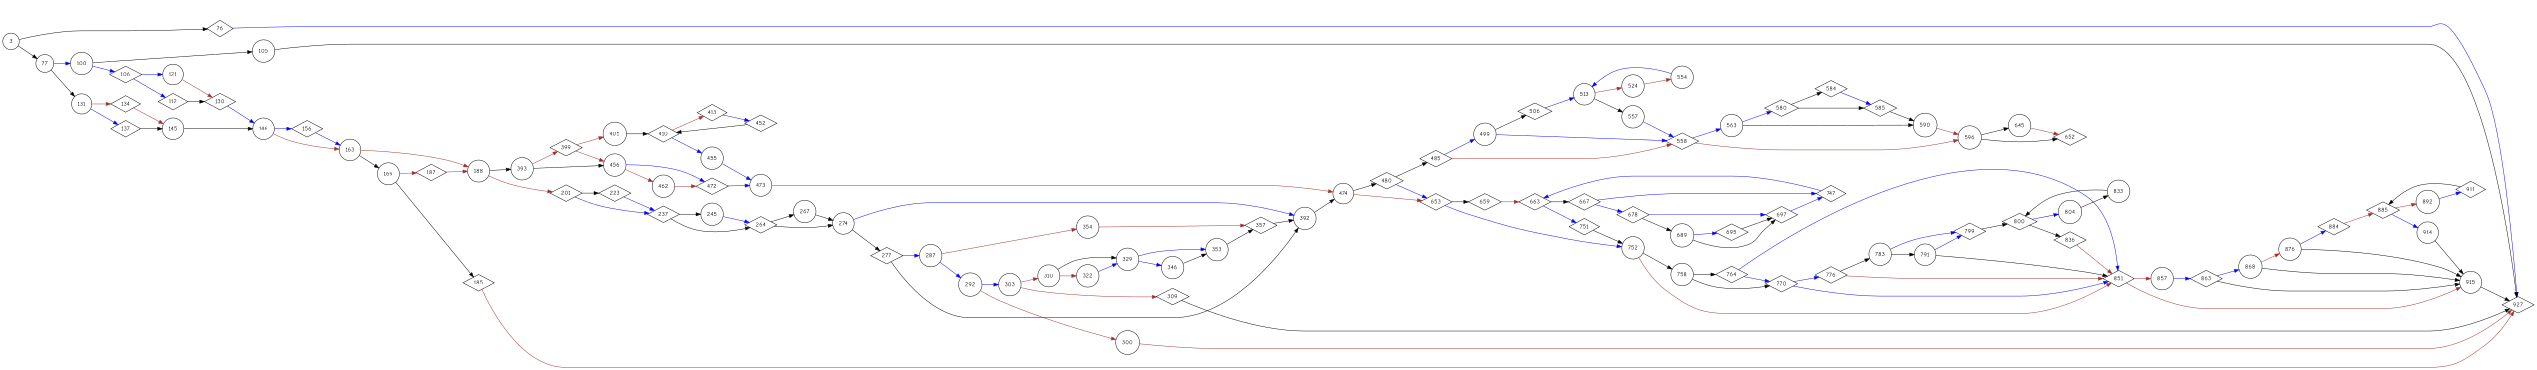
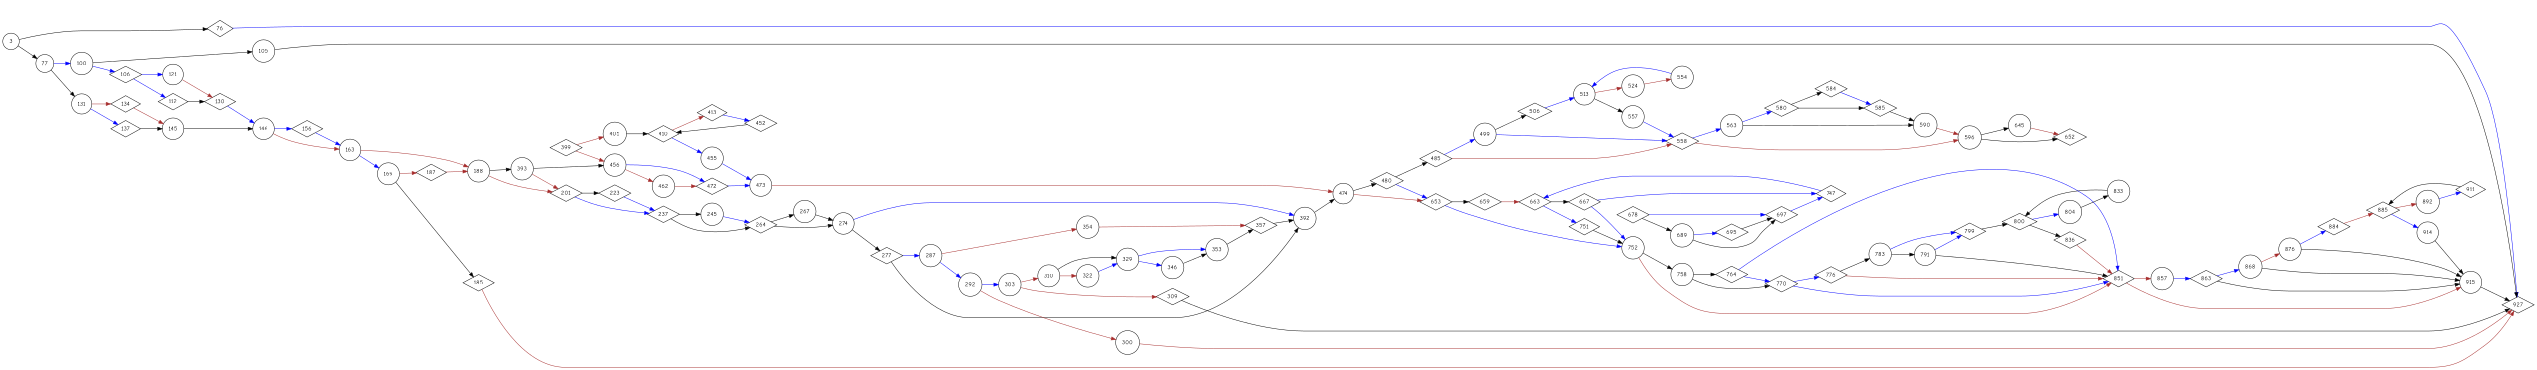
(543, 159) -> (543, 180)
(367, 161) -> (367, 161)
(1606, 208) -> (1607, 221)
